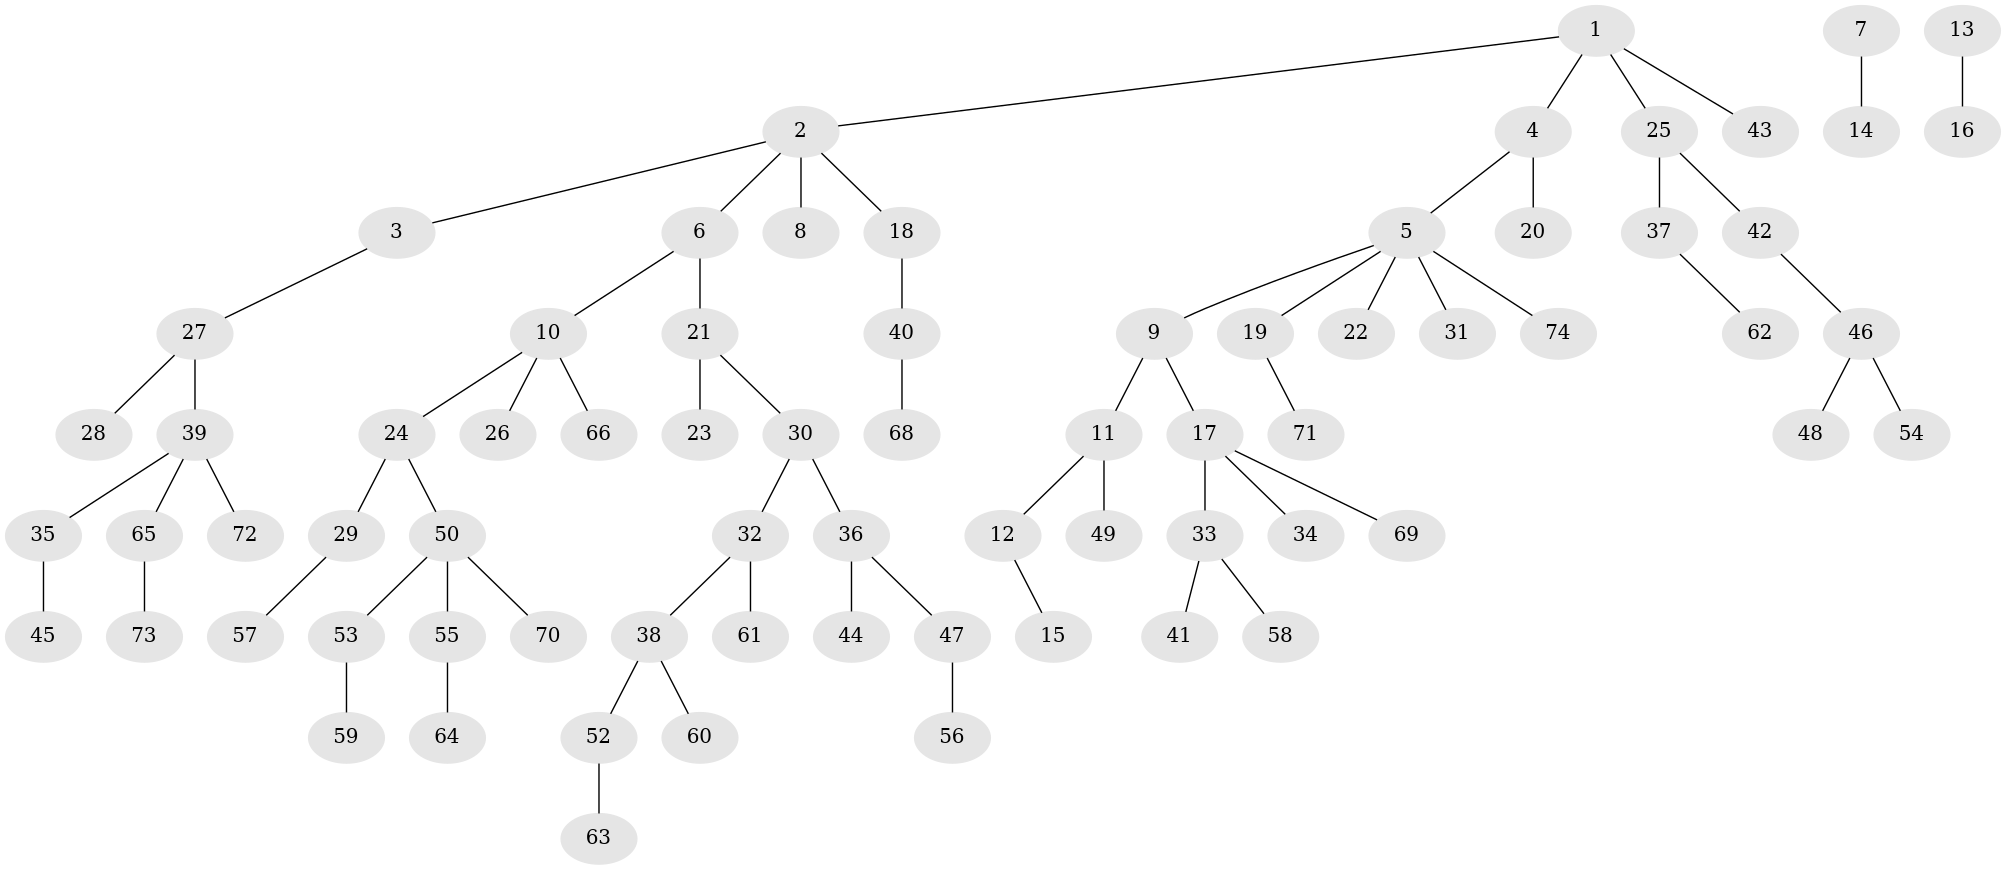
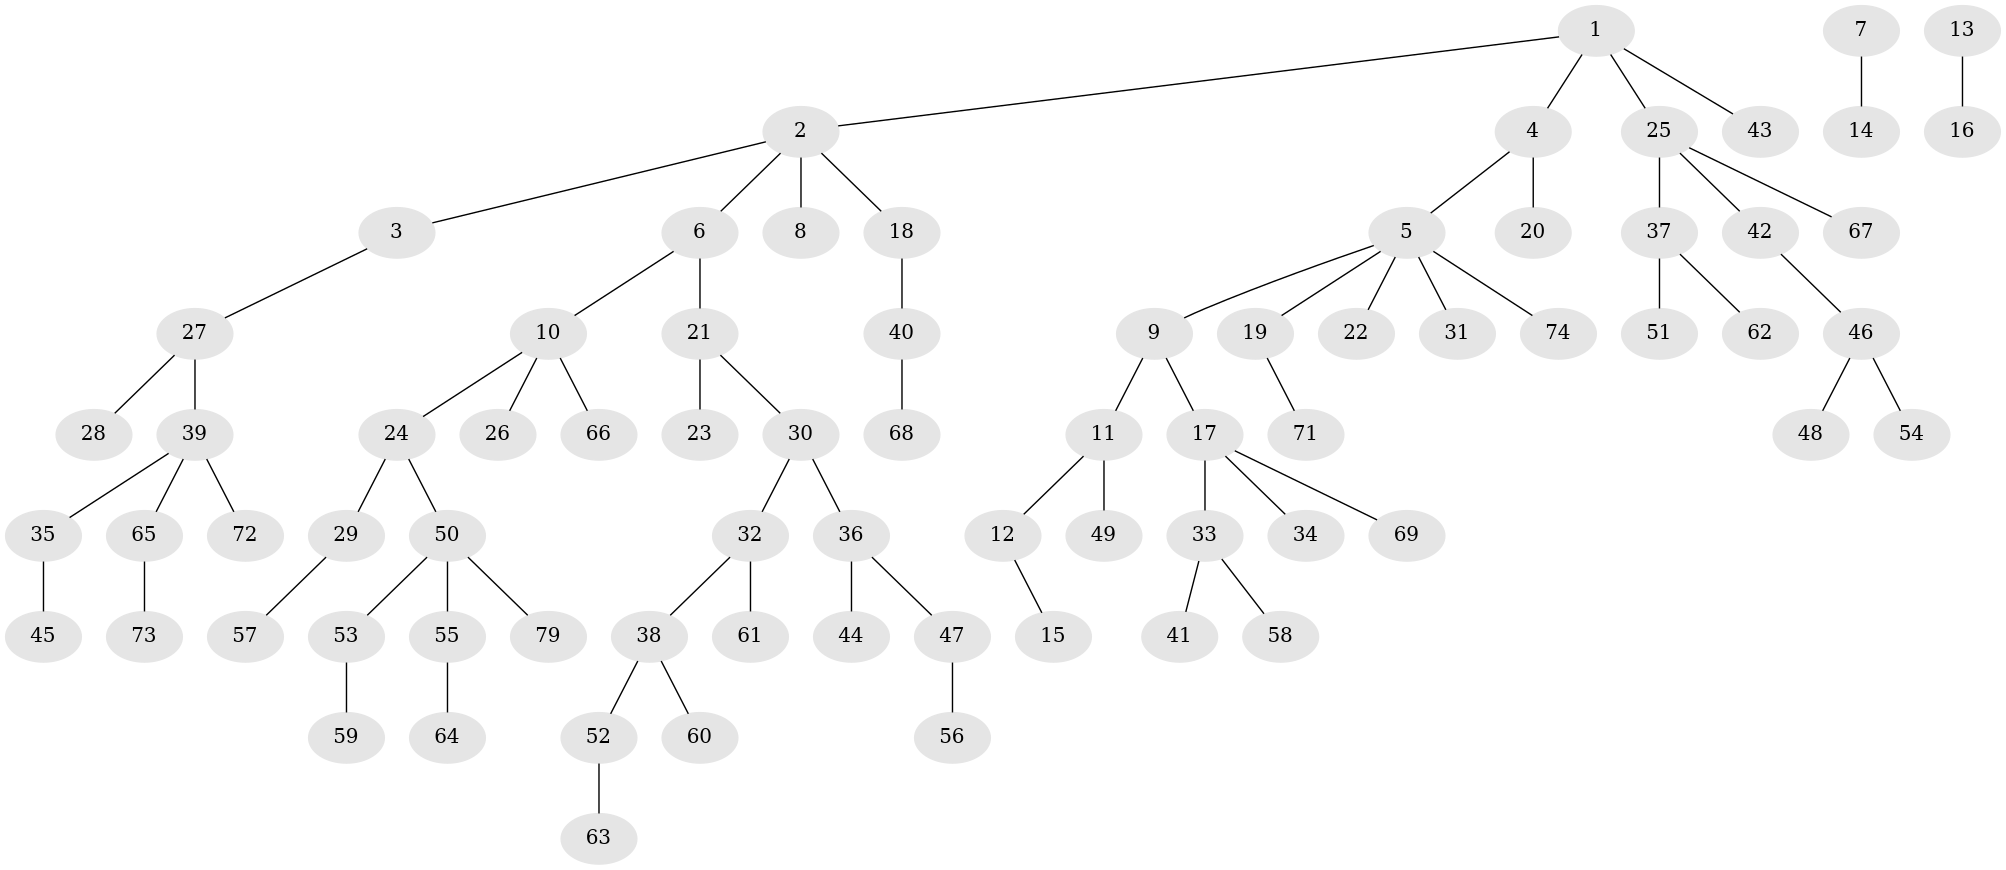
none -> (1861, 233)
none -> (1659, 334)
(548, 637) -> (548, 637)
